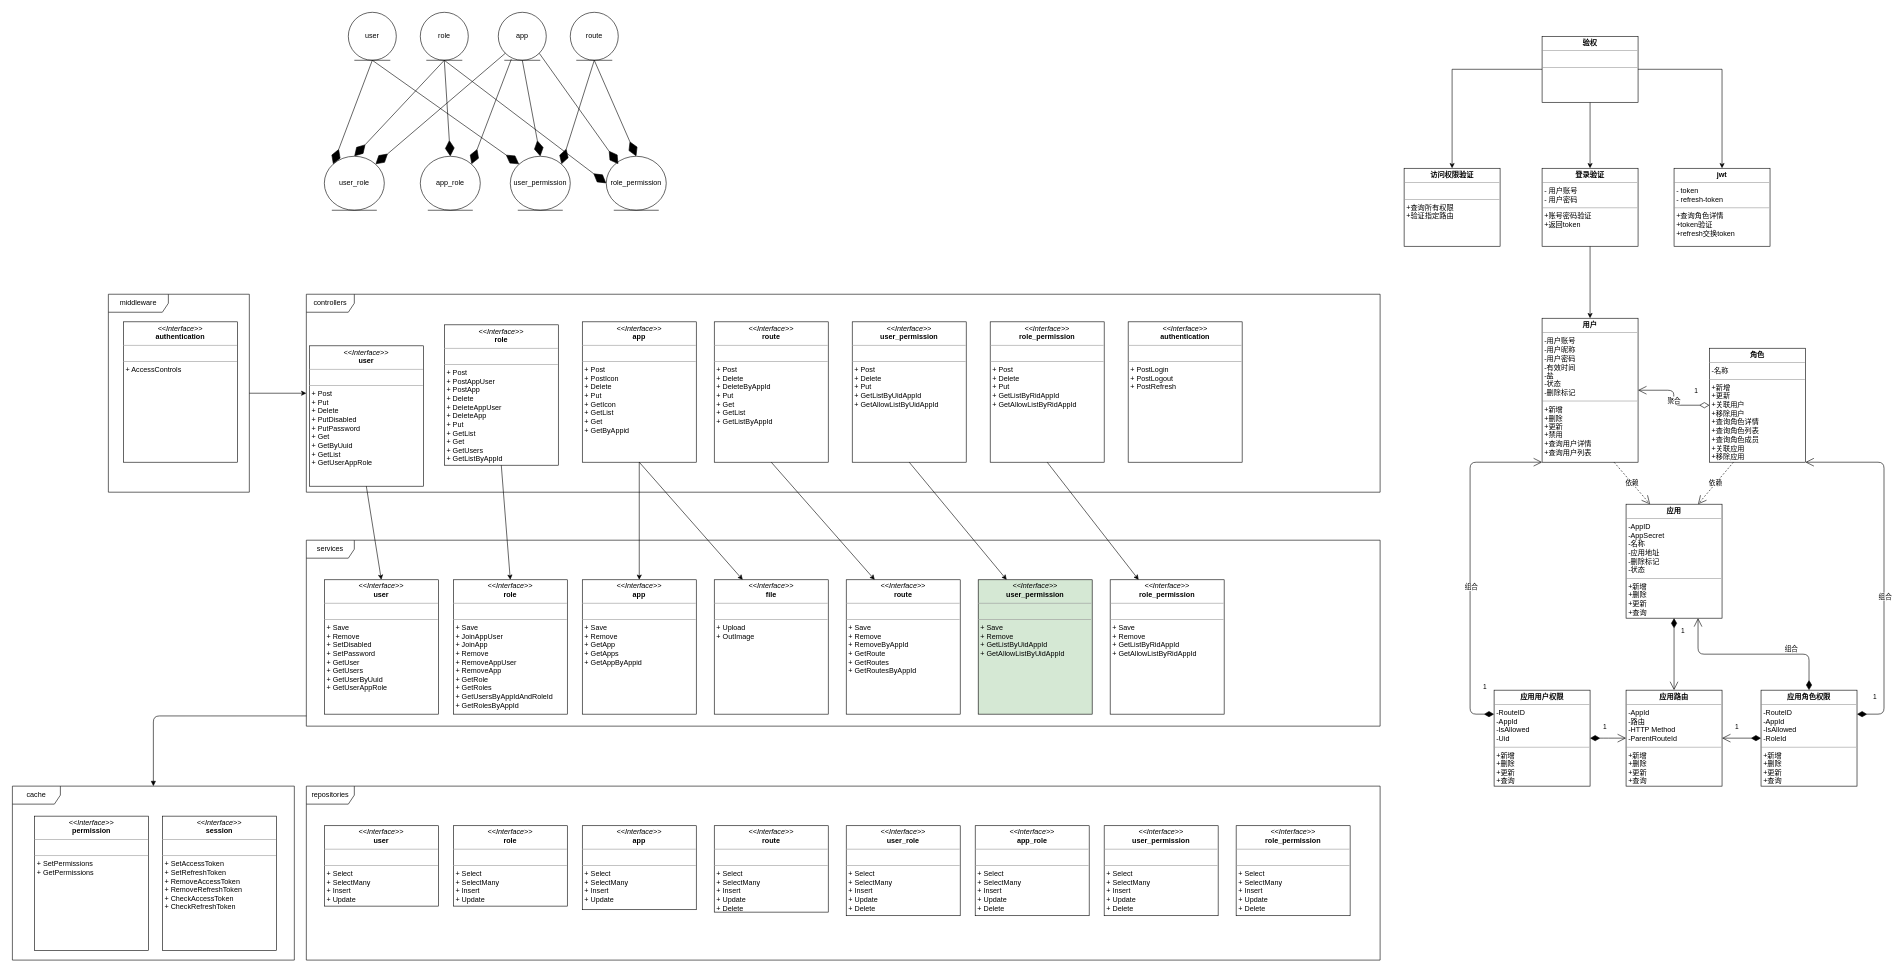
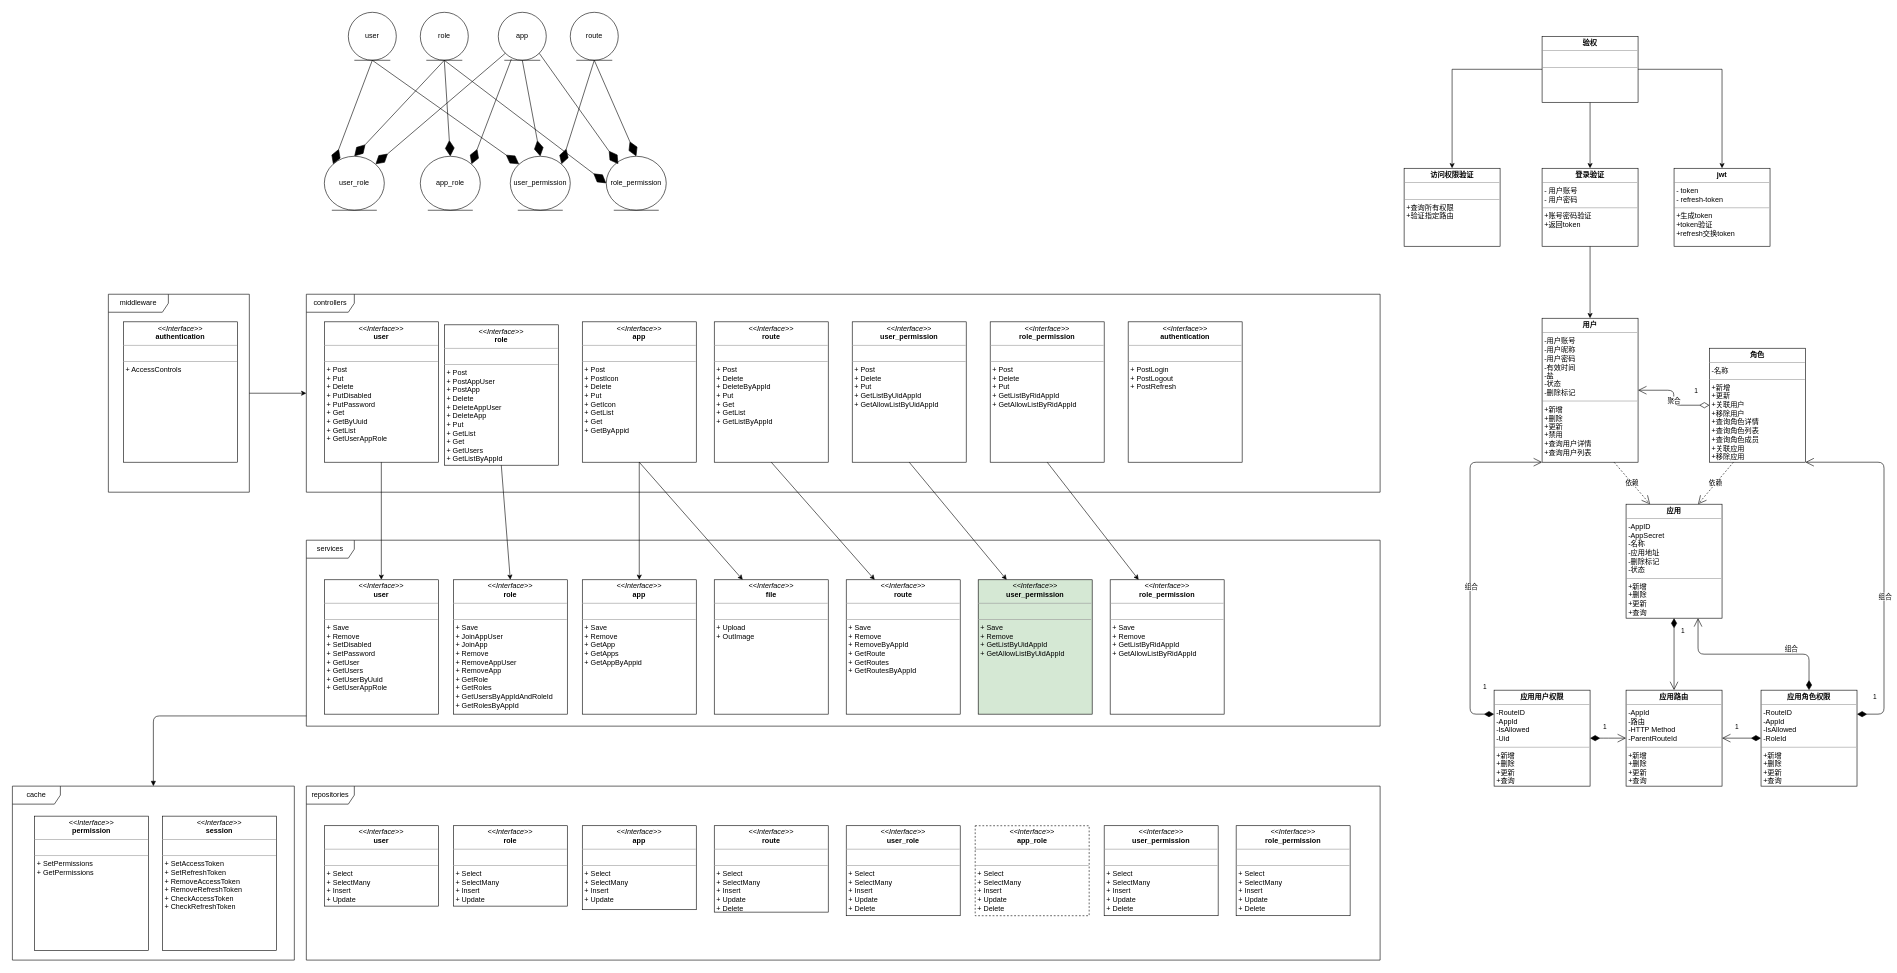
(1708, 194) -> (1708, 194)
(366, 416) -> (381, 392)
(1032, 871) -> (1032, 871)
